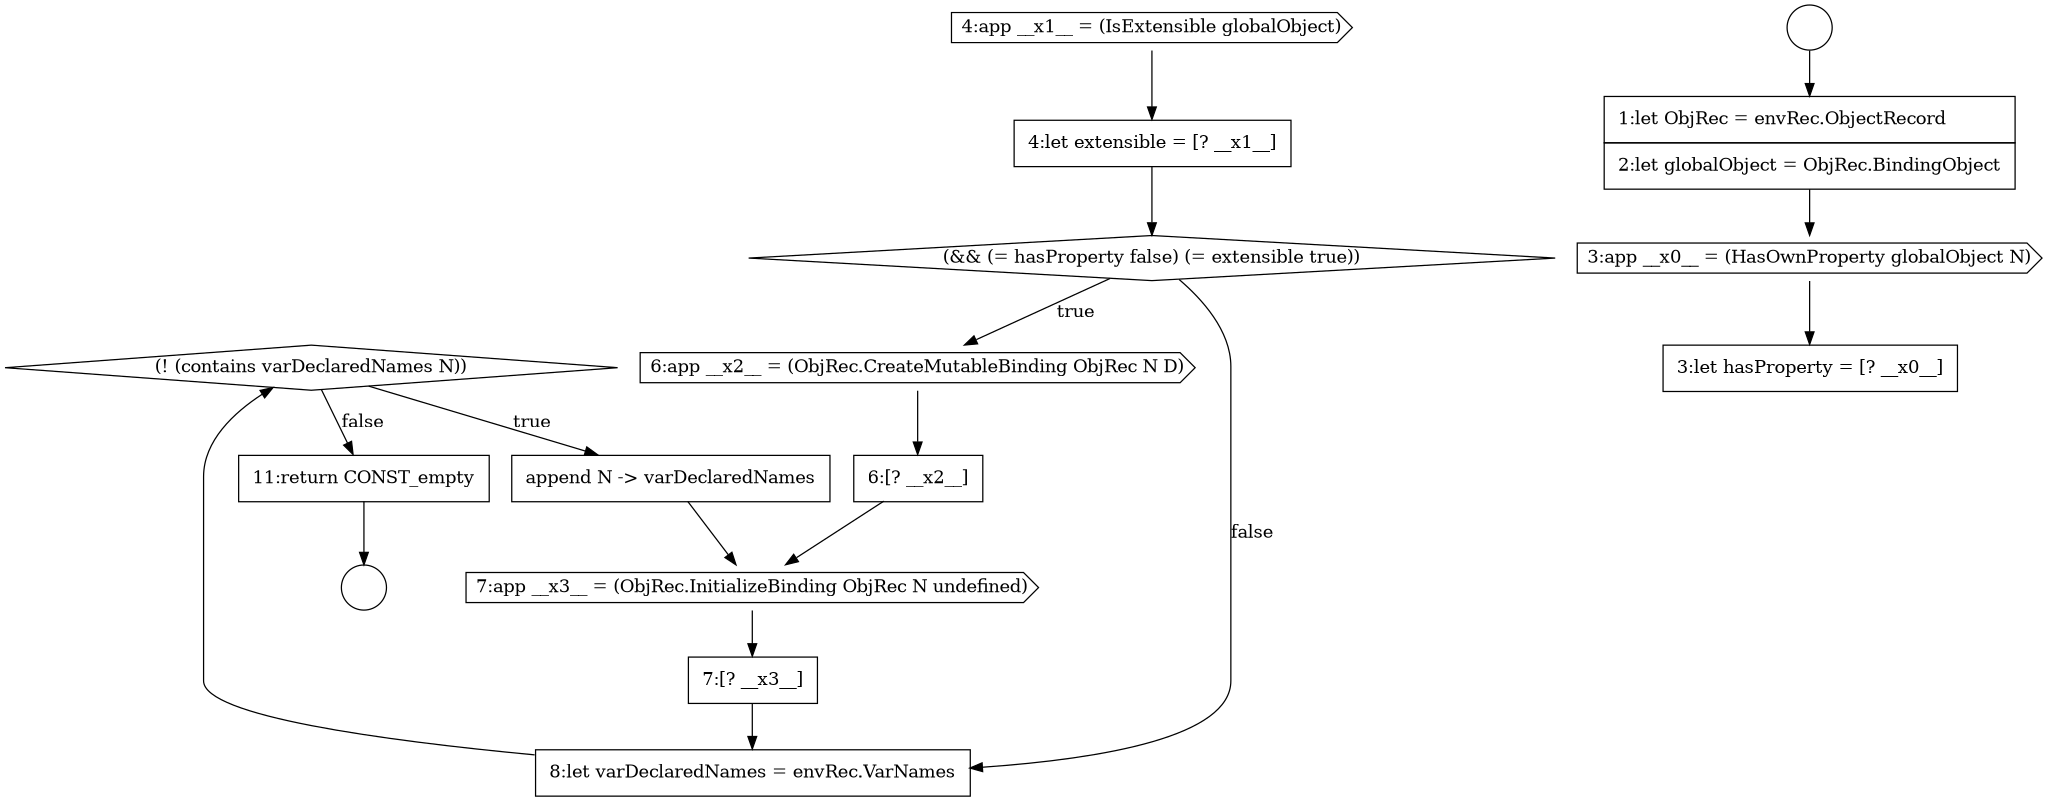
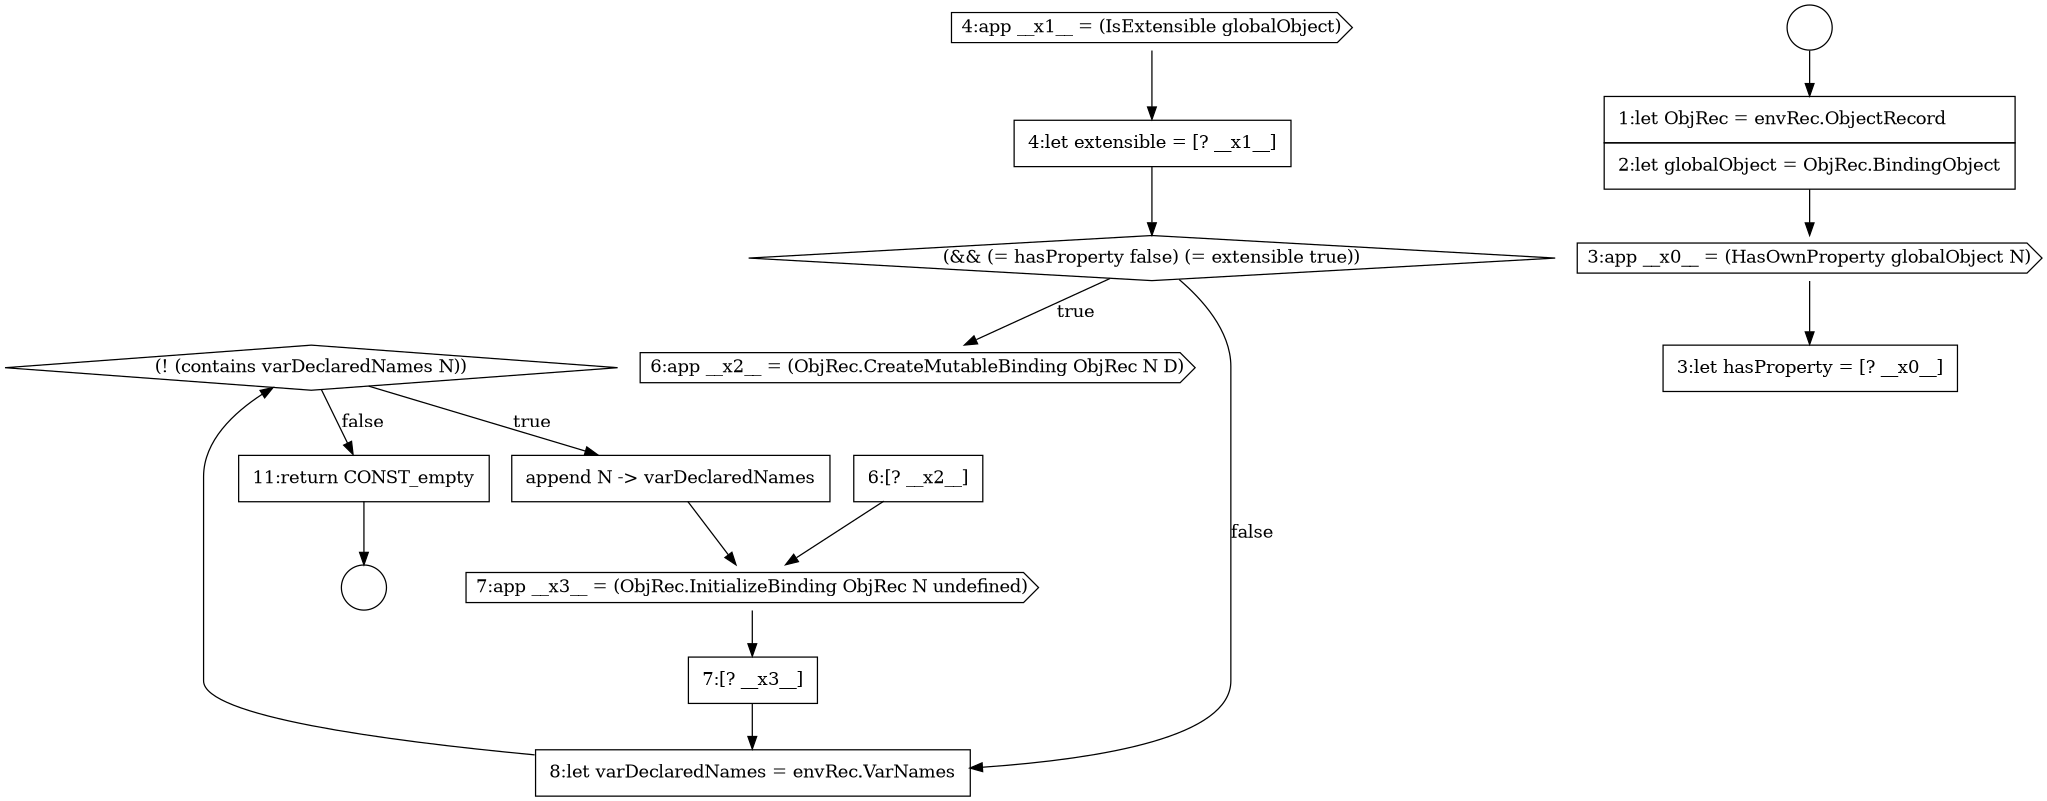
(918, 416) -> none
